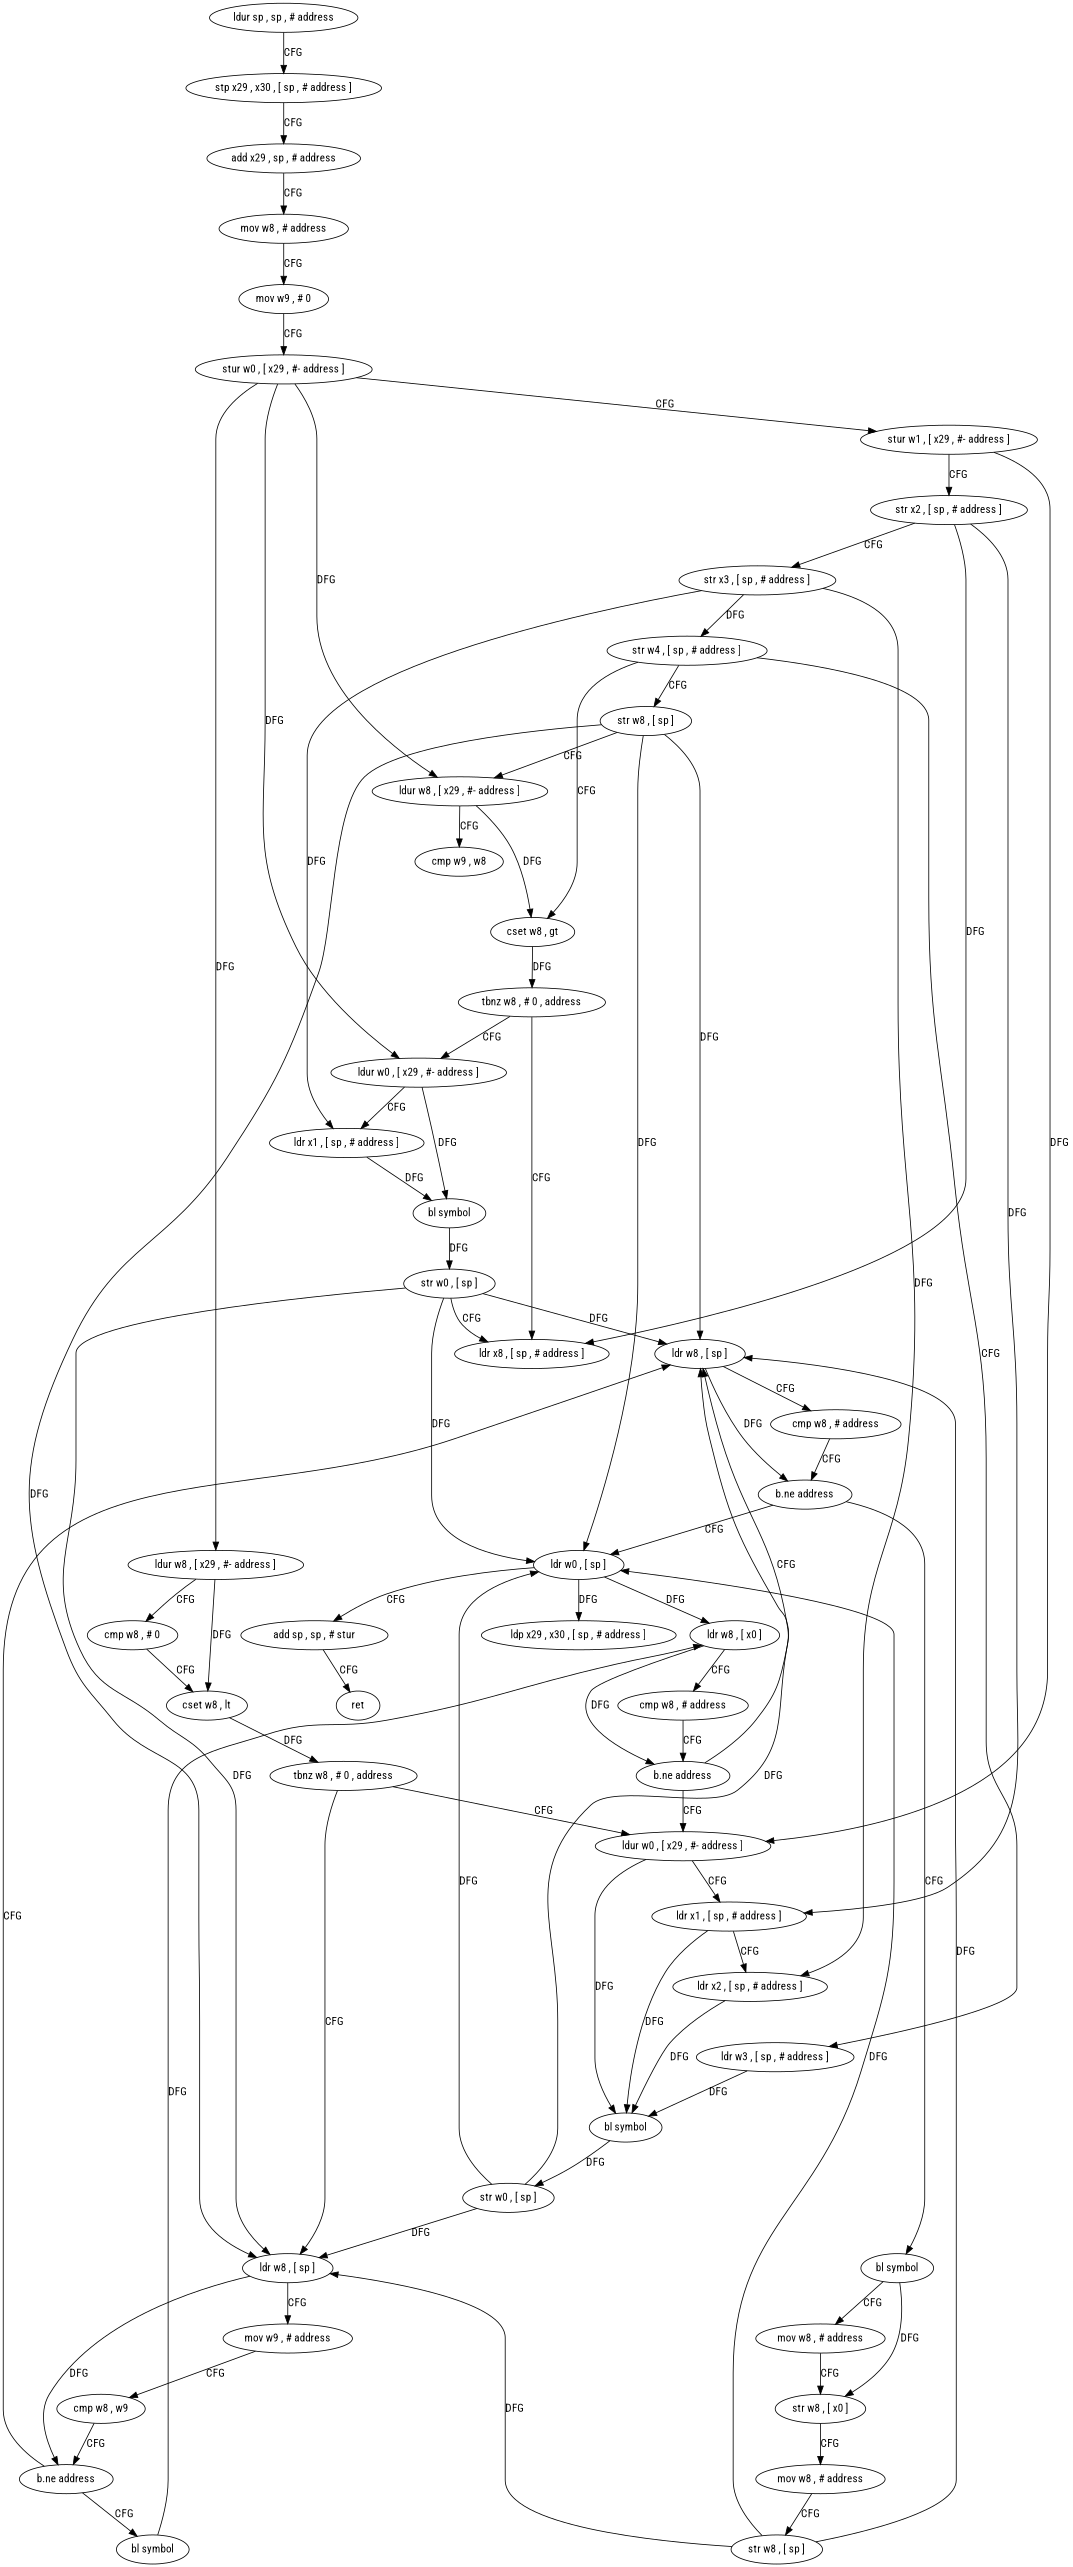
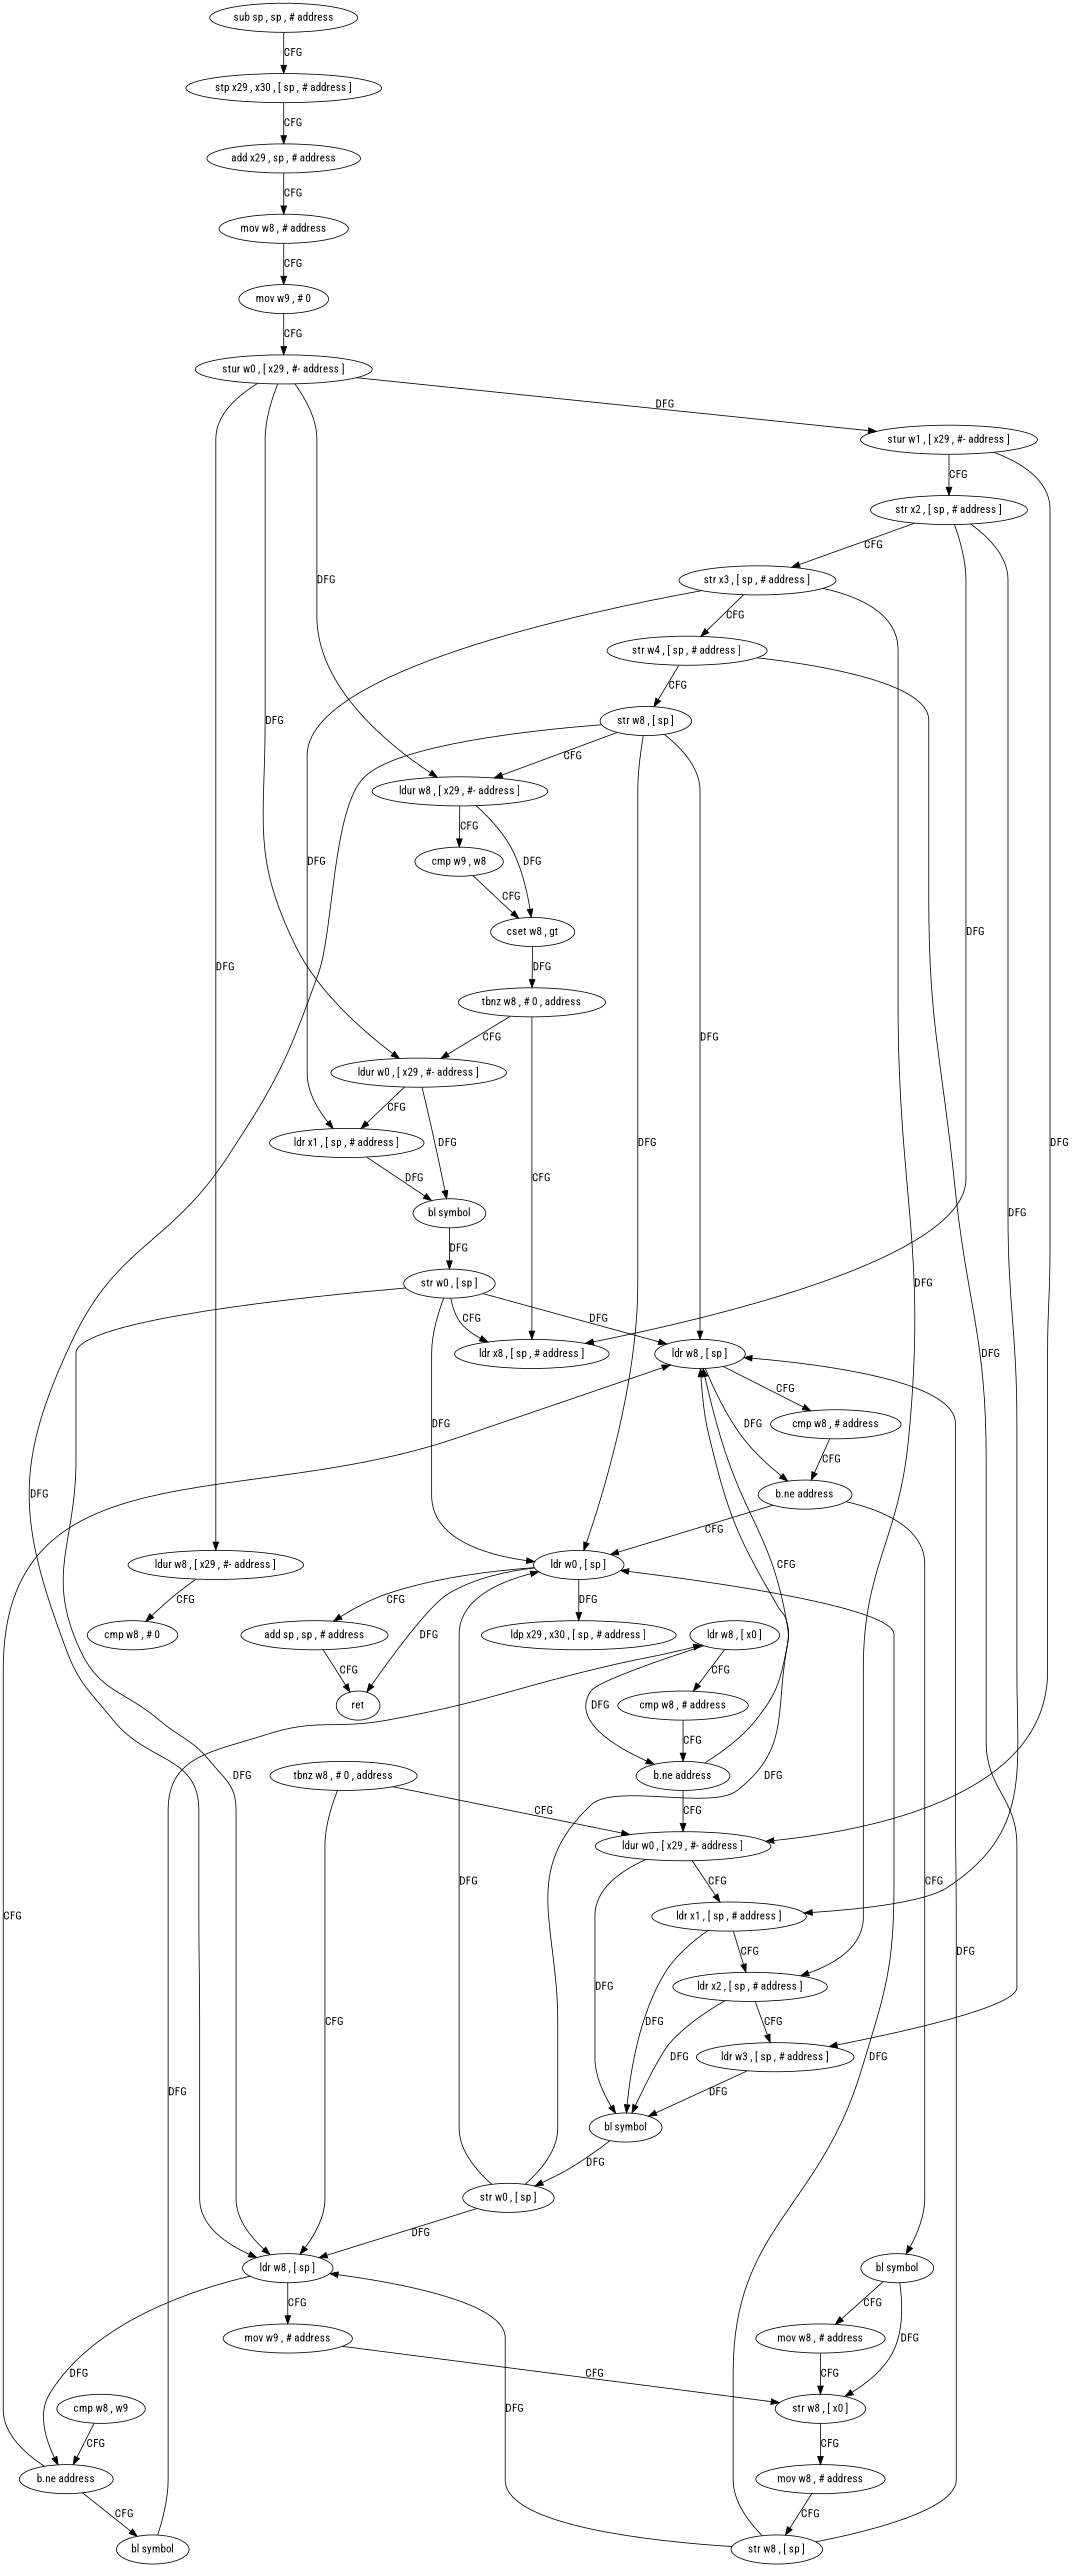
(284, 18) -> (284, 18)
(665, 405) -> (665, 405)
(736, 616) -> (736, 616)
(577, 775) -> (493, 894)
(991, 1354) -> (991, 1354)
(653, 1598) -> (437, 1603)
(314, 1635) -> (314, 1635)
(207, 1706) -> none
none -> (761, 2018)
(196, 2373) -> (557, 2374)
